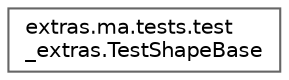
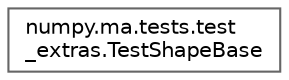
(144, 40) -> (144, 40)
